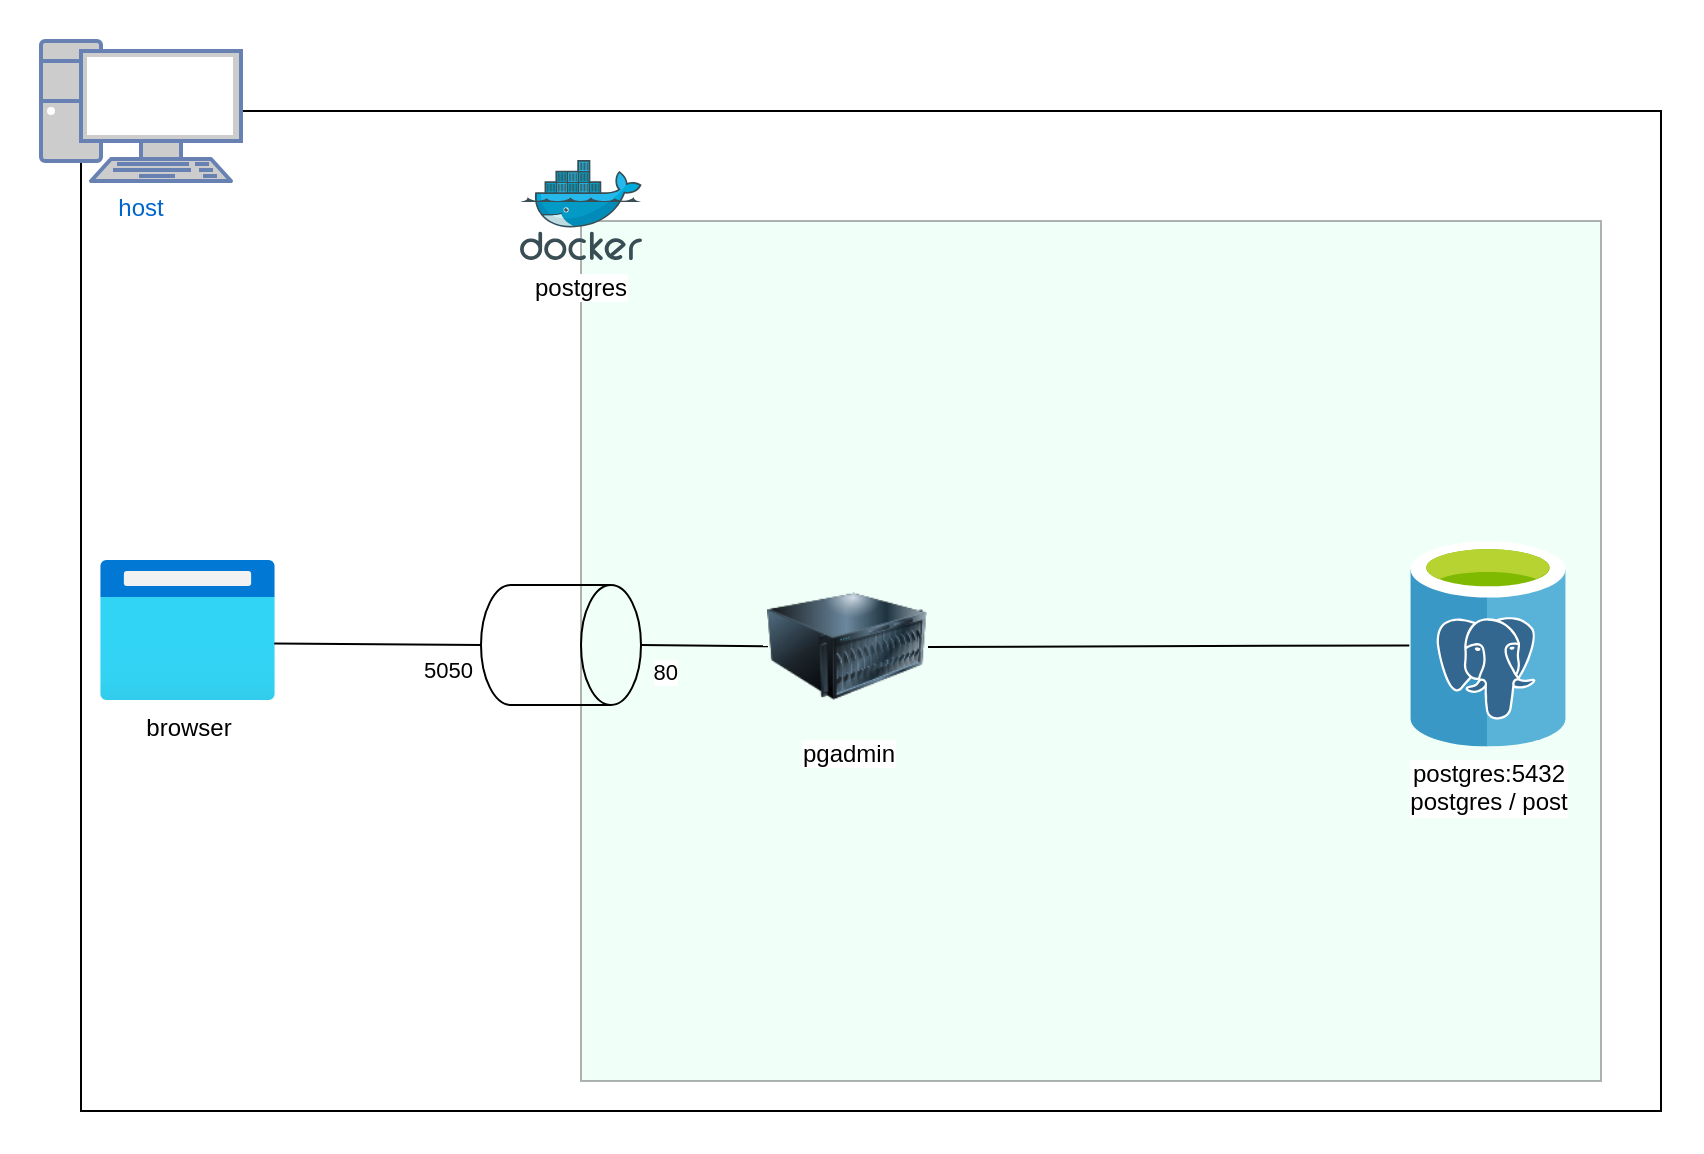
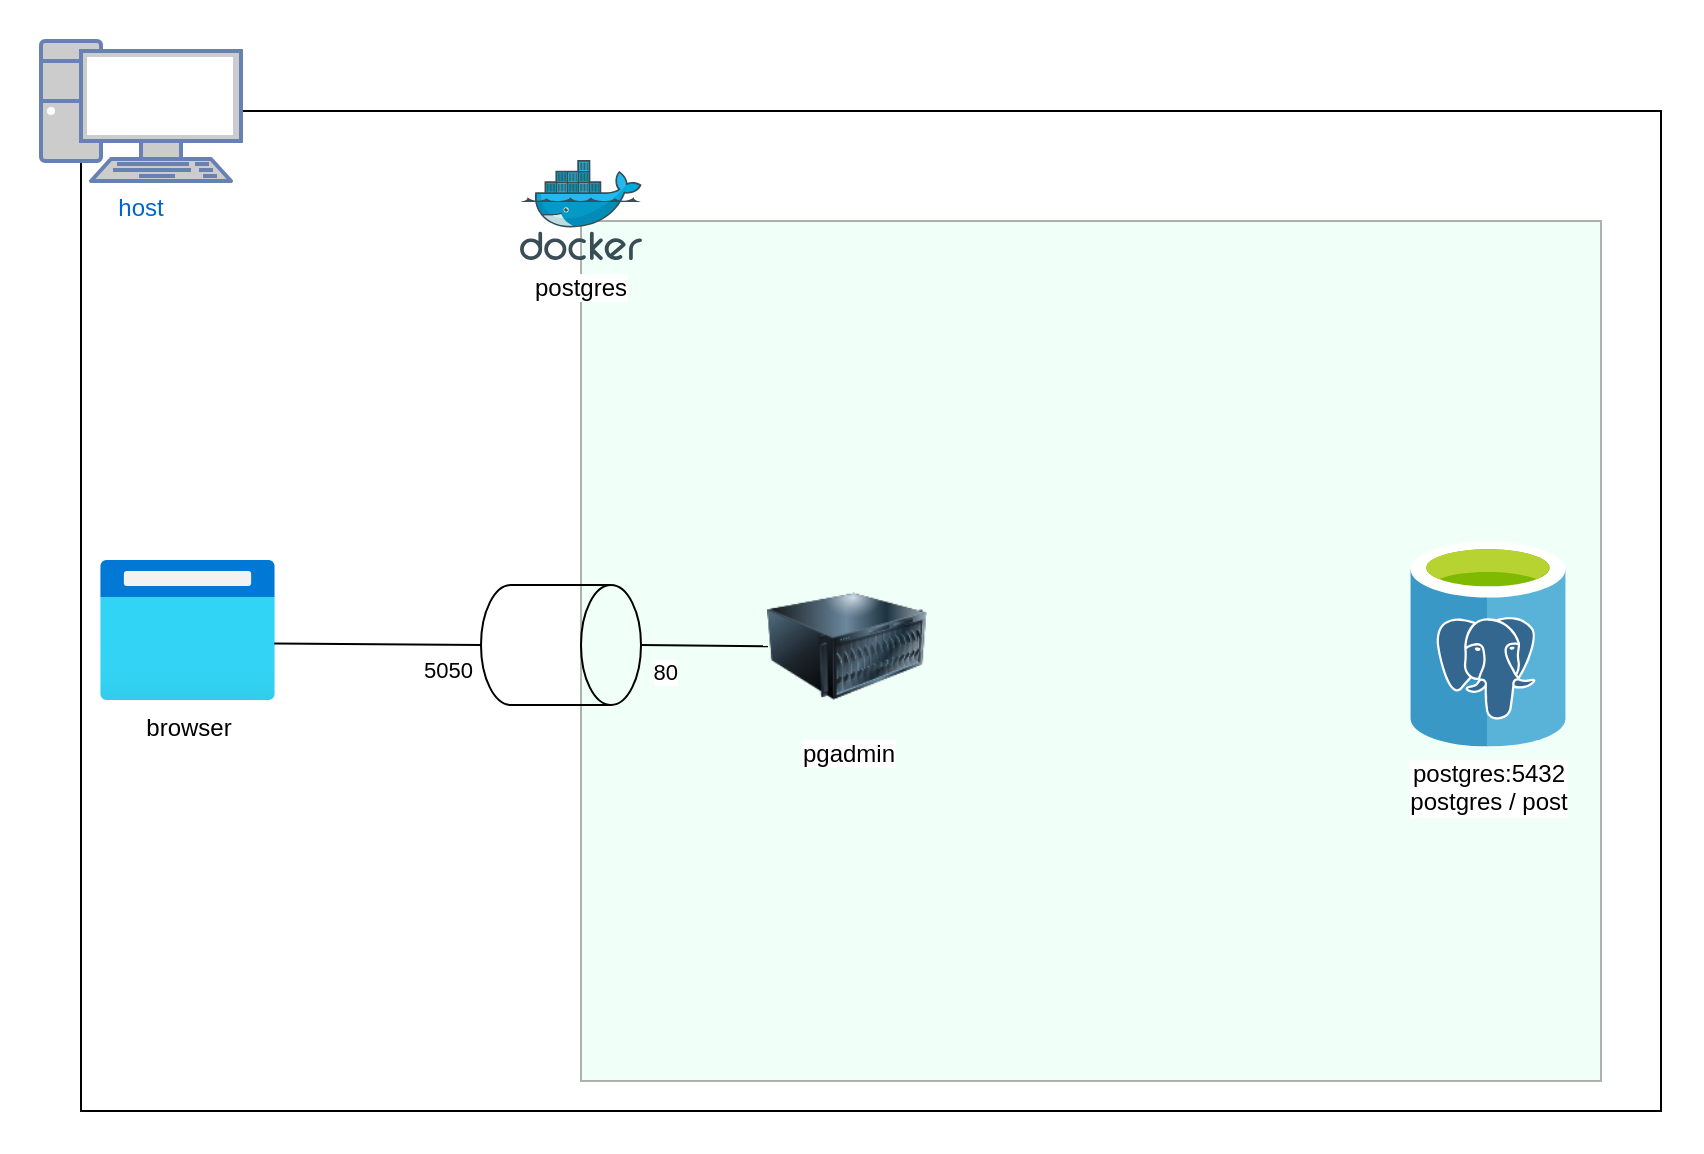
(1168, 646) -> none
